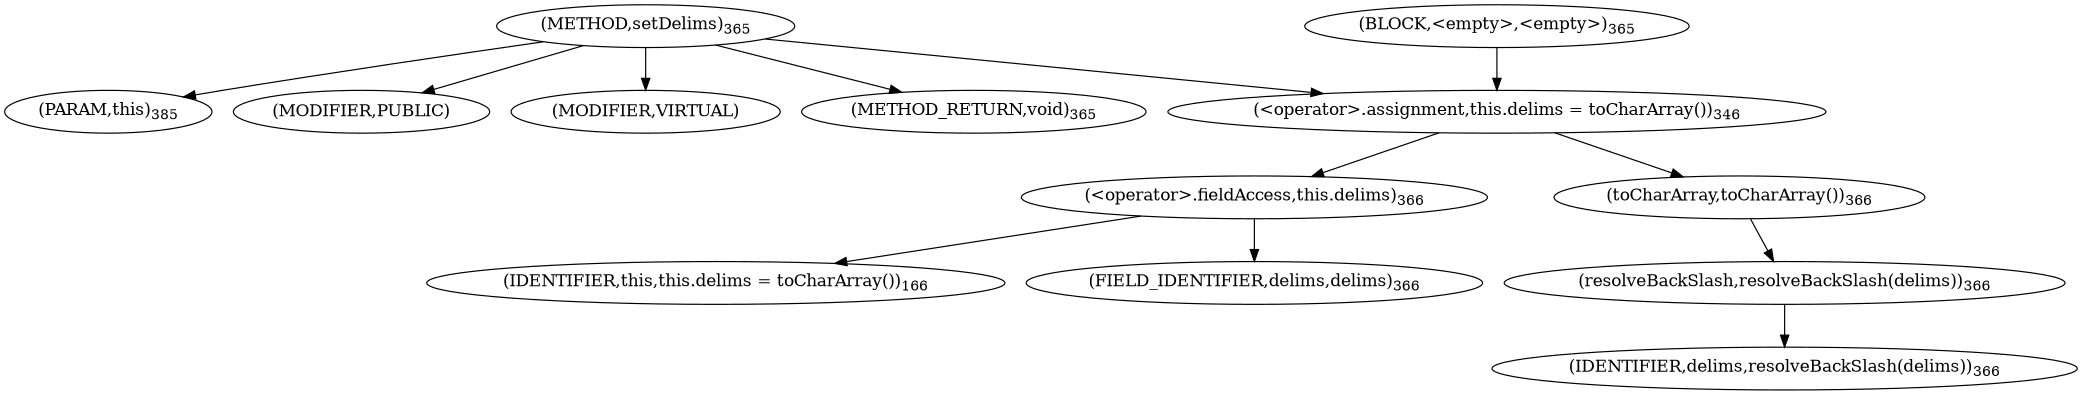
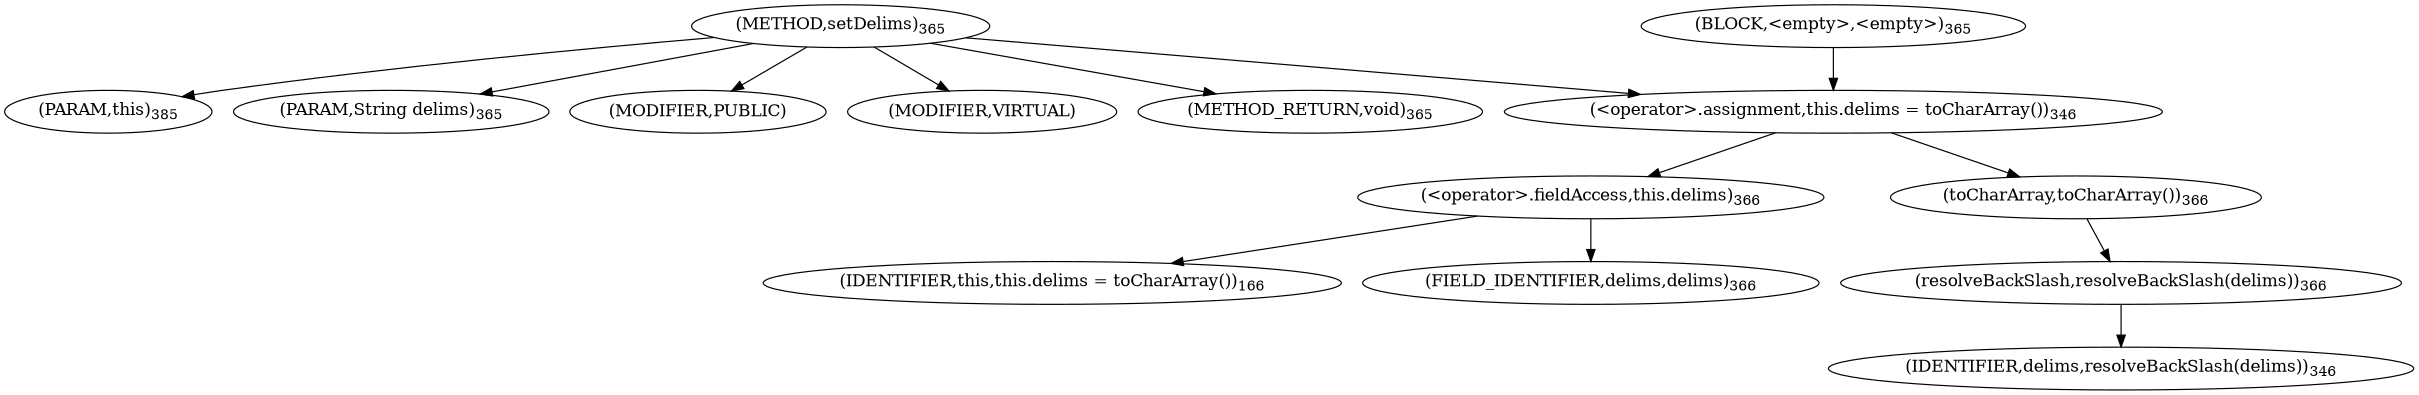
none -> (391, 112)
(1987, 367) -> (2323, 367)
